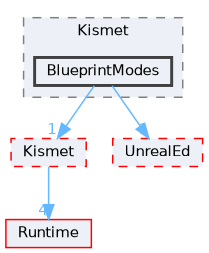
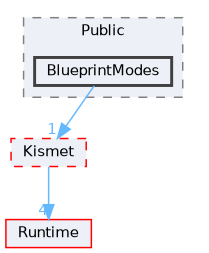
(103, 32) -> (103, 32)
(158, 153) -> none
